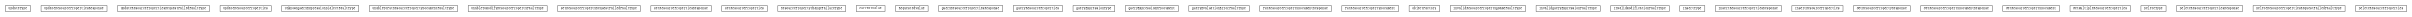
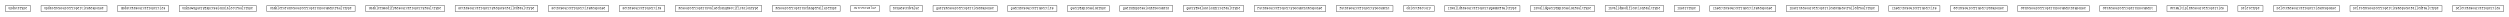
(163, 8) -> none
none -> (718, 8)
none -> (1832, 8)
